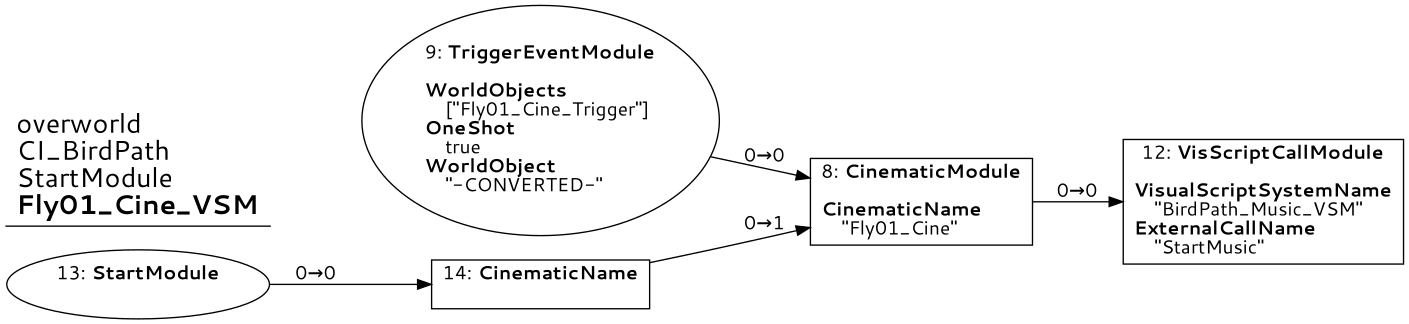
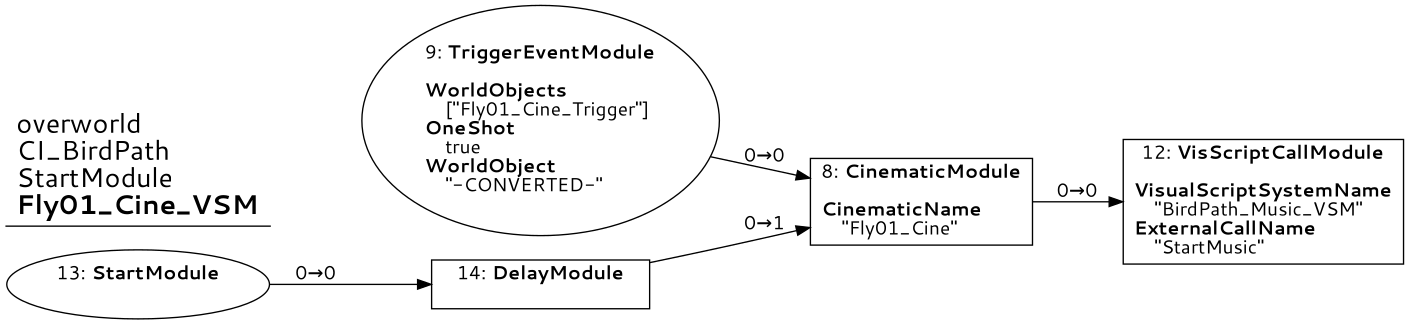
(558, 274) -> (558, 274)
